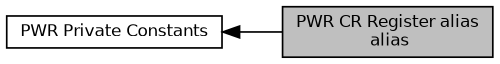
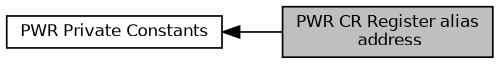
(388, 32) -> (388, 32)
